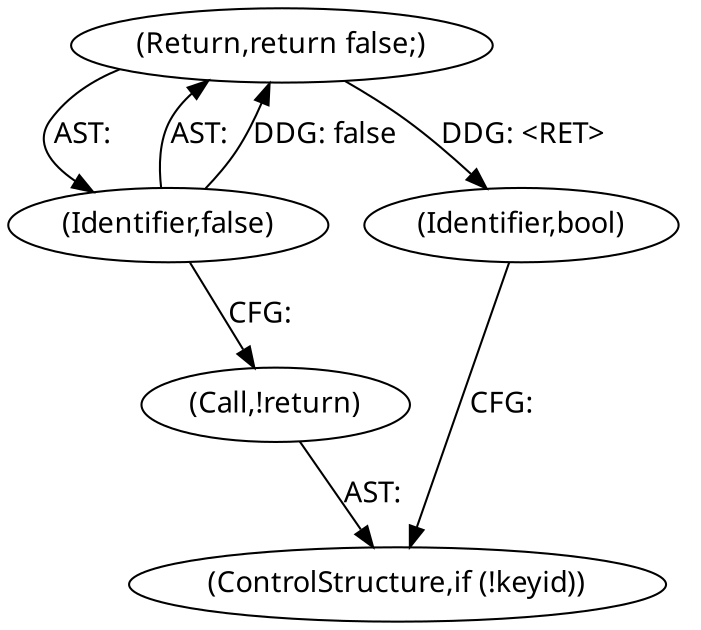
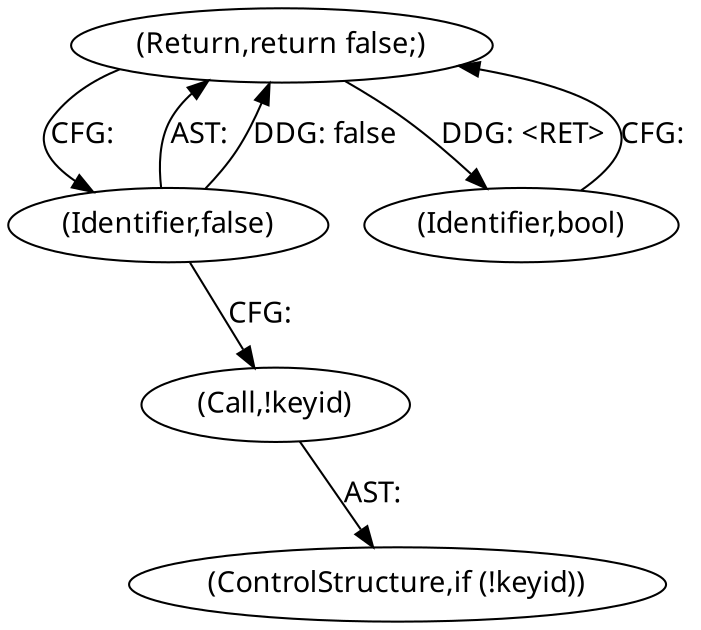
(87, 135) -> (87, 135)
(463, 395) -> (591, 102)
(276, 405) -> (276, 405)
